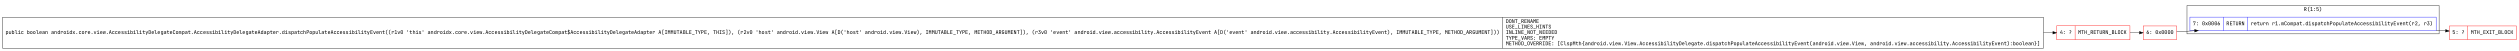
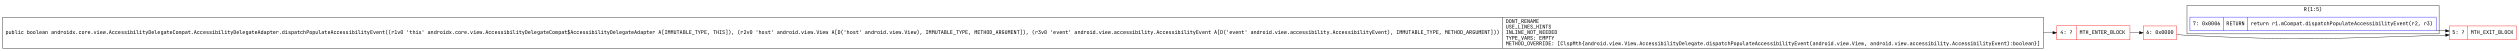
(2184, 31) -> (2311, 39)
(2103, 33) -> (2102, 33)
